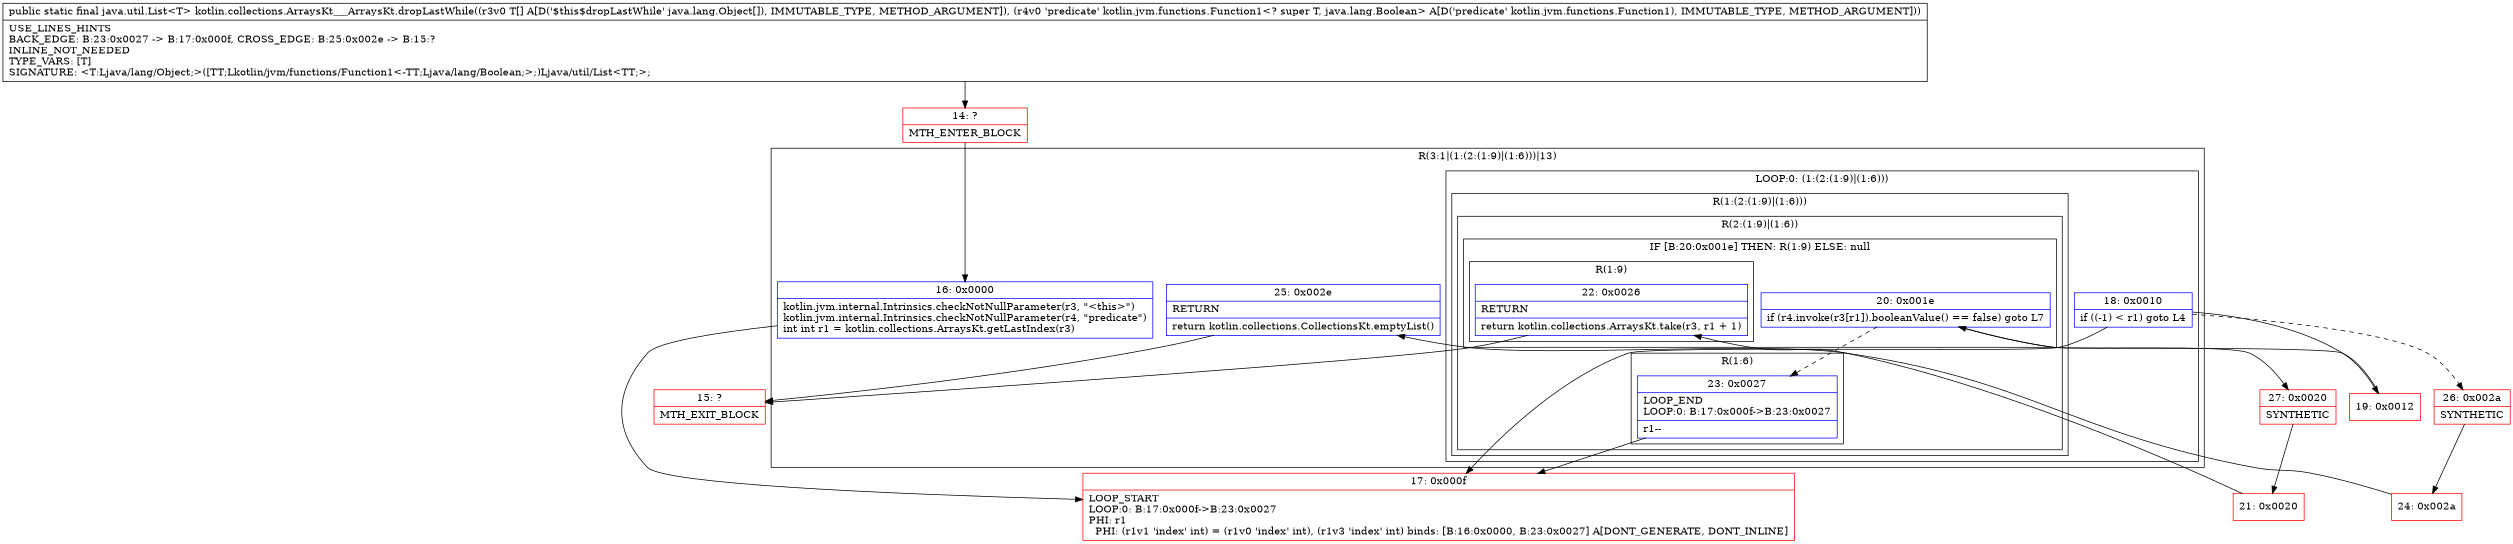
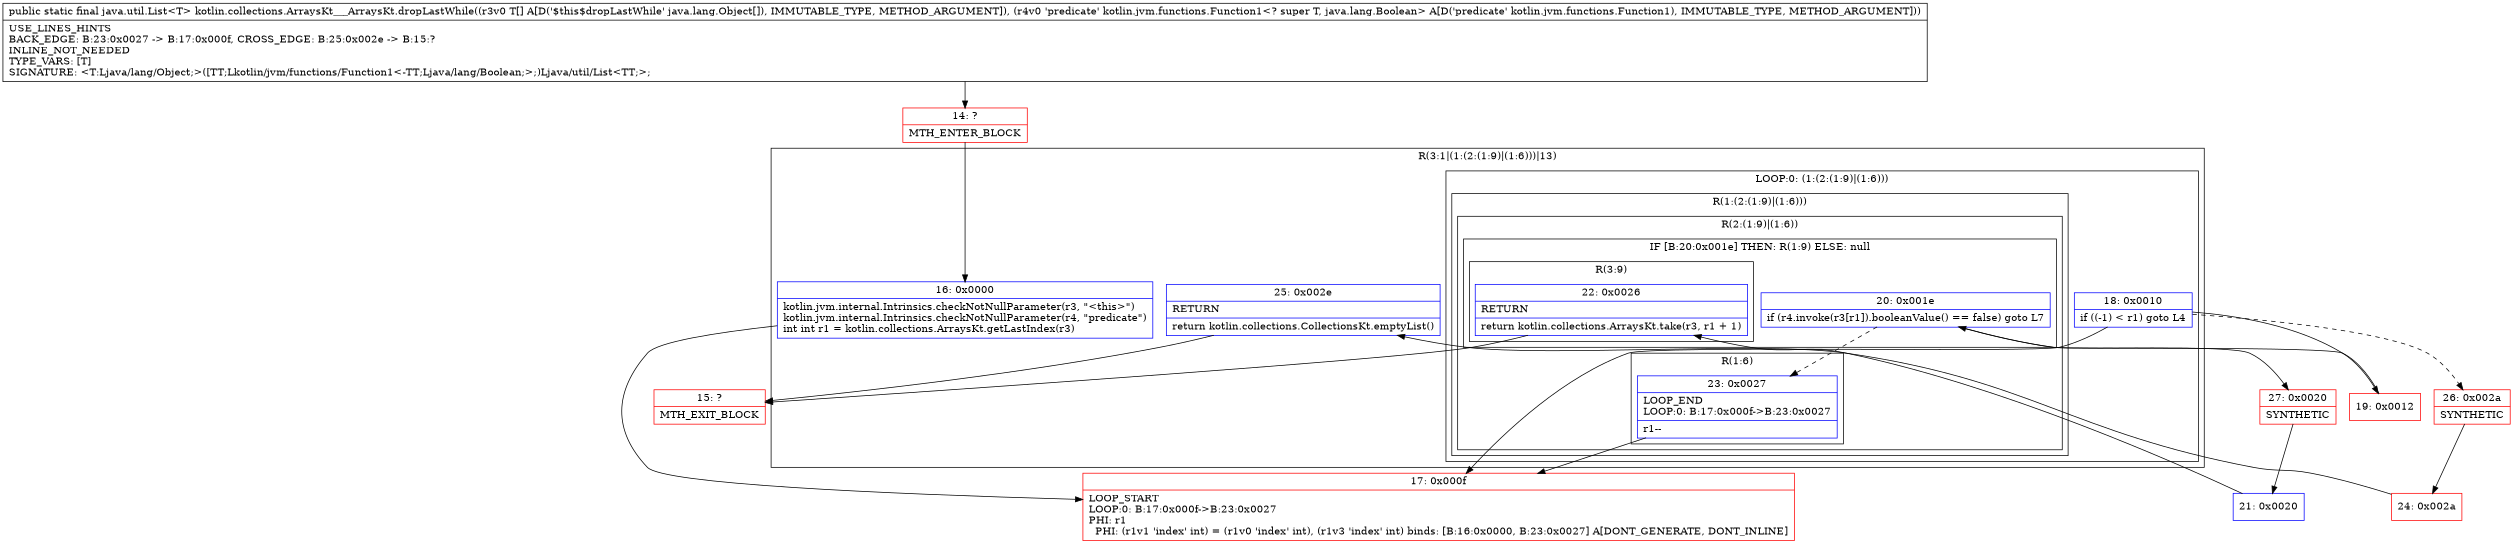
(1611, 270) -> (1611, 270)
(2269, 507) -> (2269, 507)
